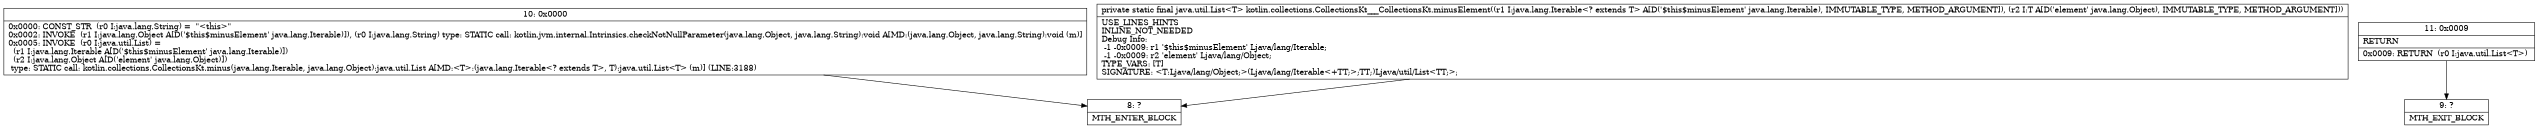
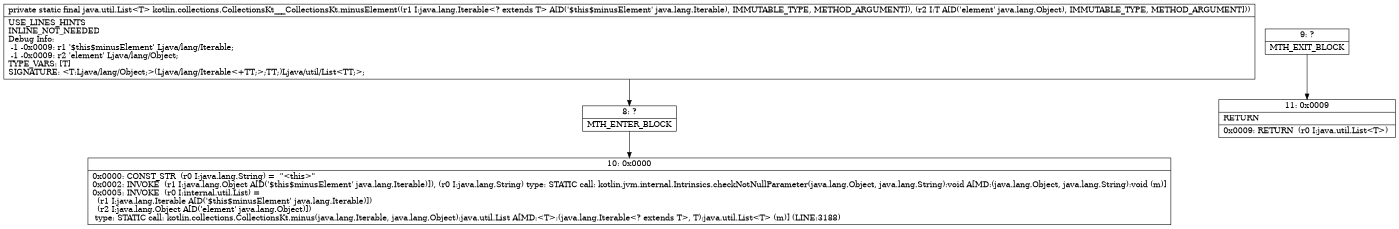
(86, 44) -> (178, 193)
(2447, 77) -> (1307, 74)
(953, 90) -> (629, 142)
